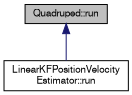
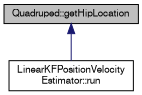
(66, 14) -> (71, 14)
